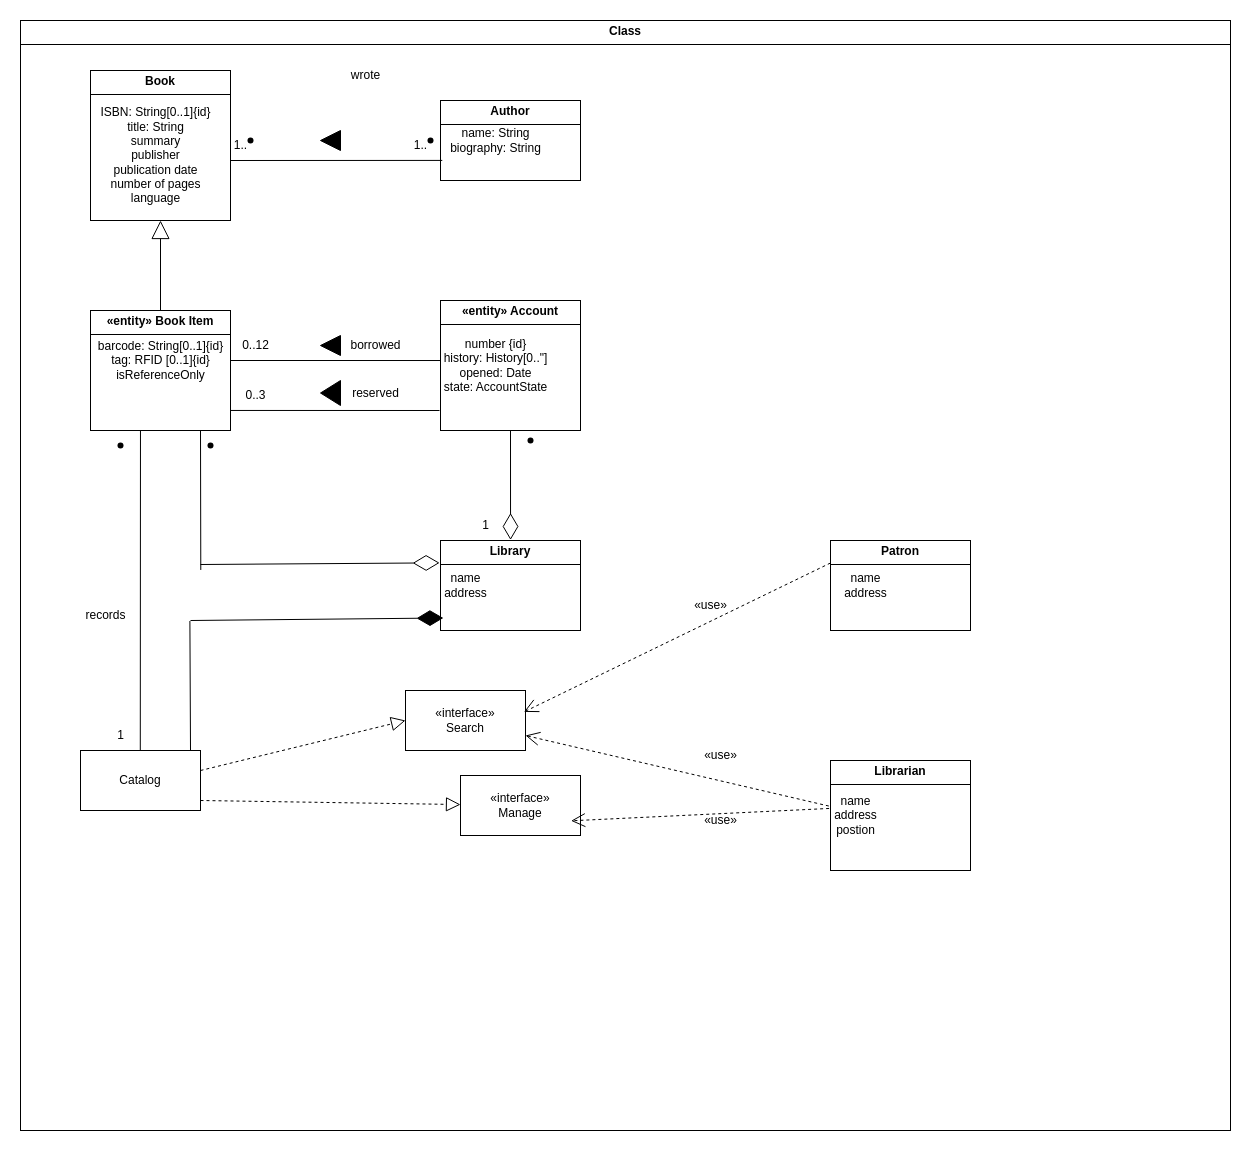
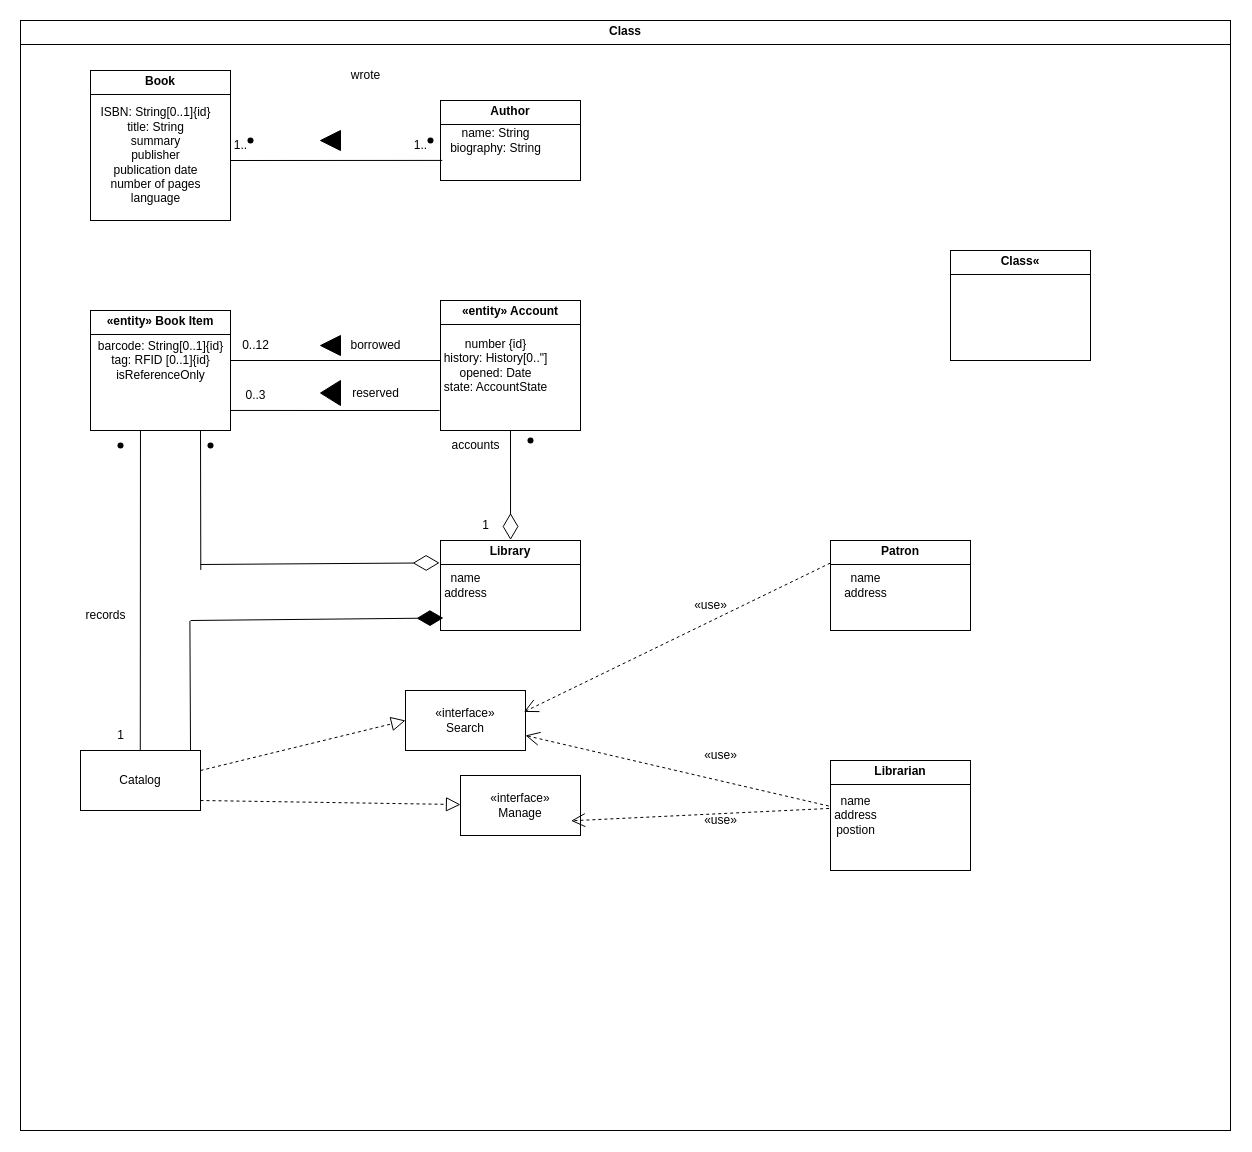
(161, 275) -> none
none -> (1021, 306)
none -> (476, 446)
